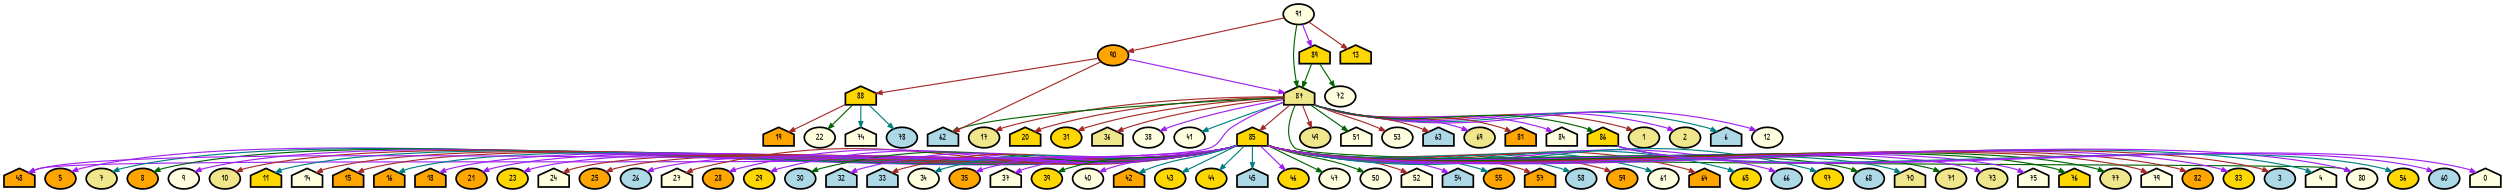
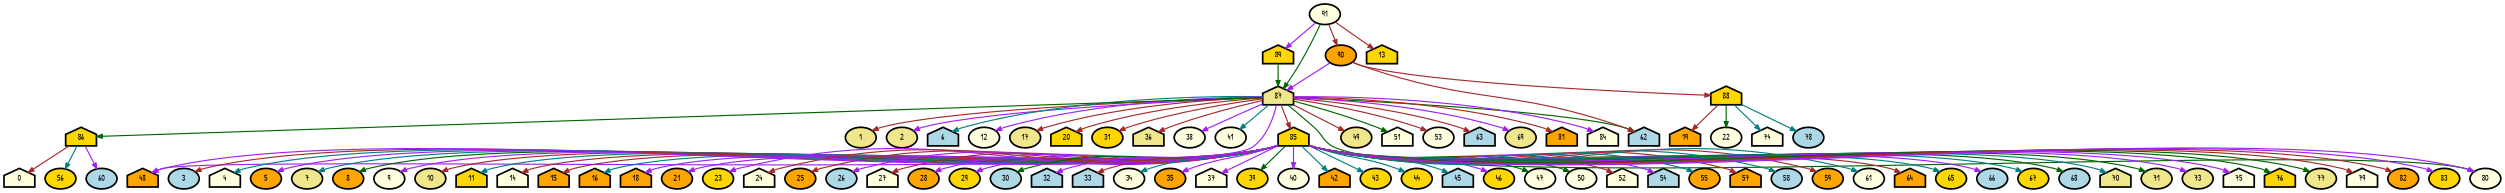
(1340, 96) -> none
(2044, 158) -> (51, 158)
(1828, 179) -> (2033, 179)
